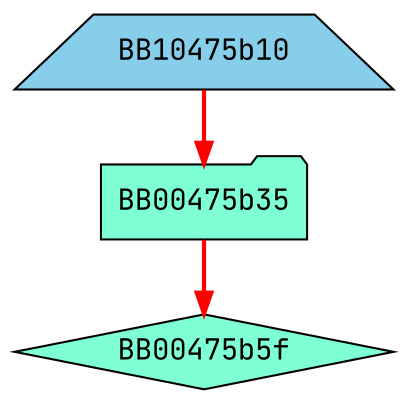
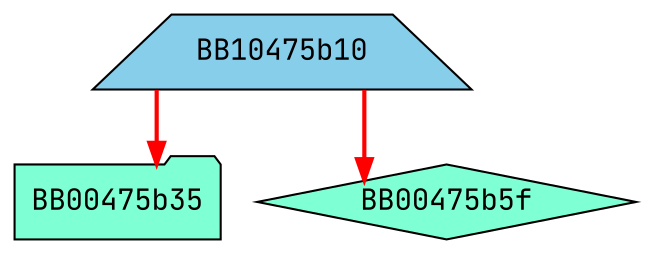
(204, 266) -> (364, 125)
